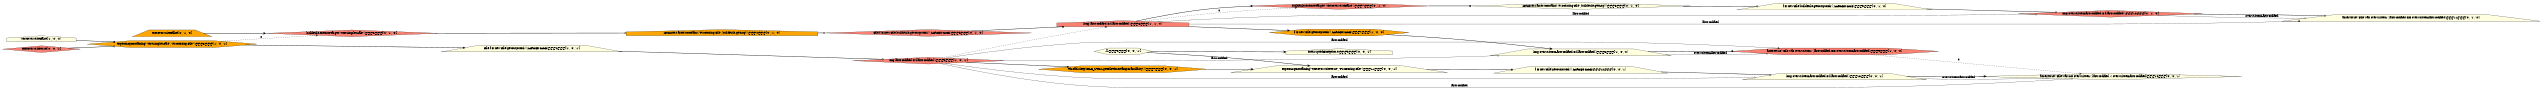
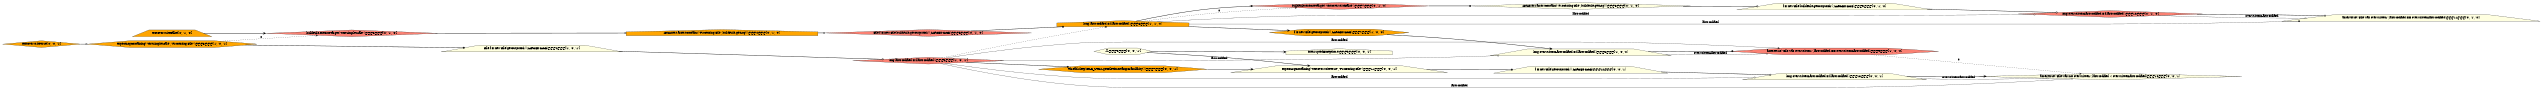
(1123, 24) -> (1123, 24)
(41, 39) -> none
(41, 49) -> (41, 44)
